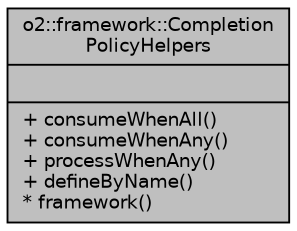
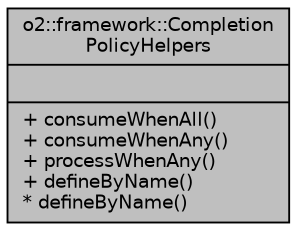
(88, 203) -> (105, 203)
